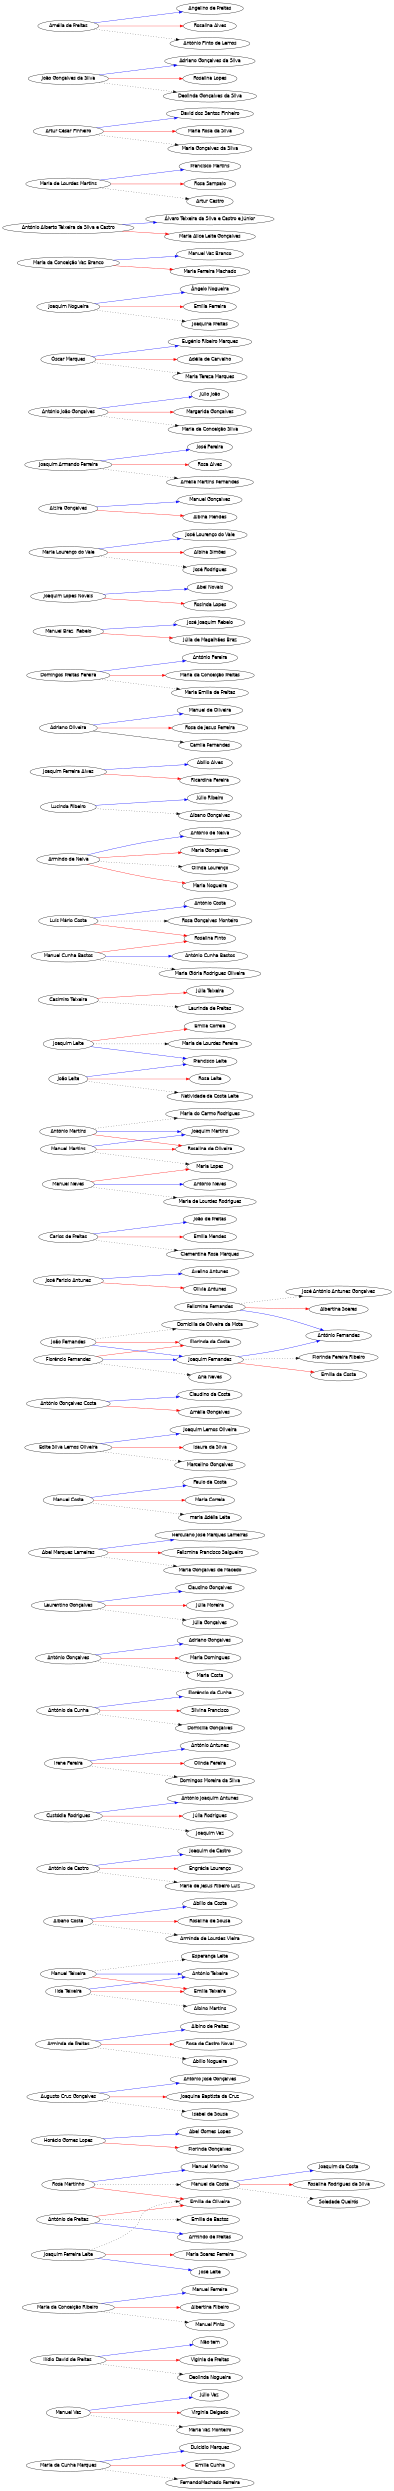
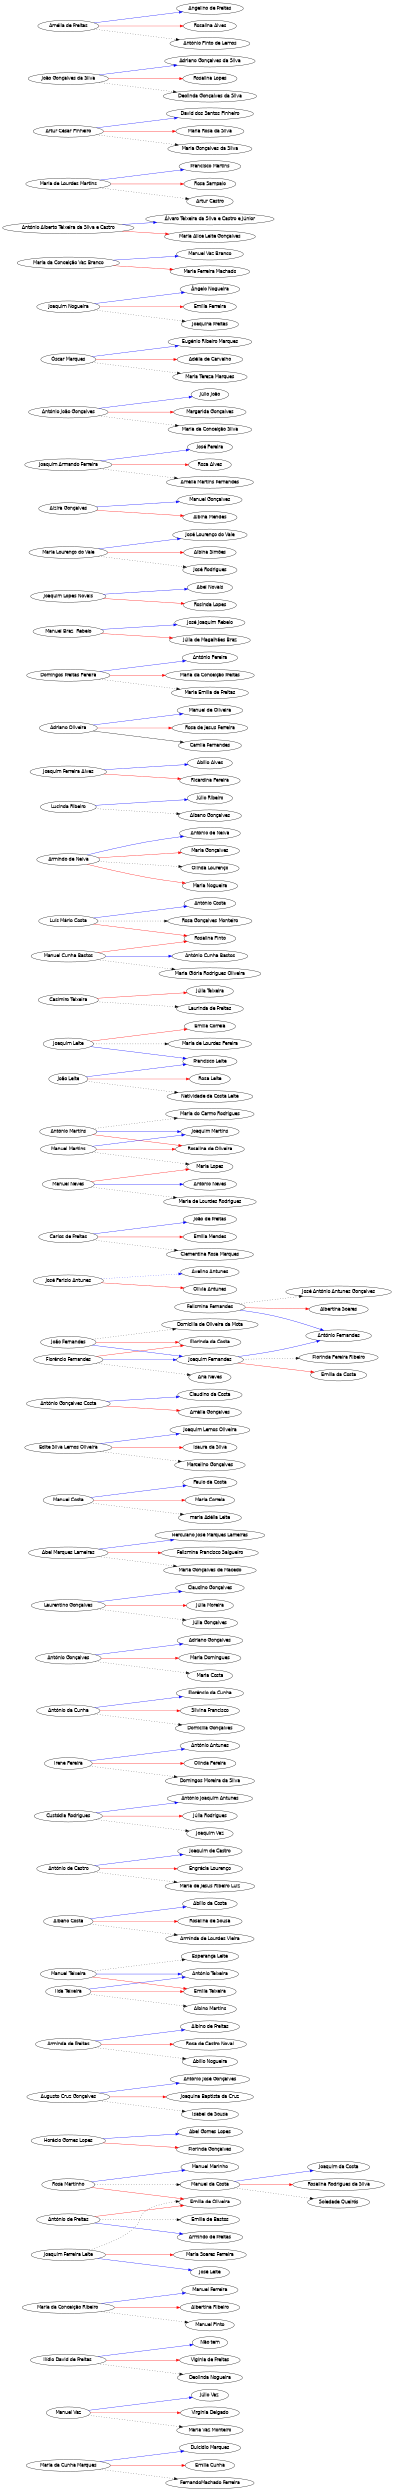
(140, 1276) -> (140, 1276)
